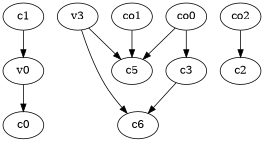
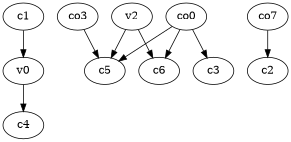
(78, 17) -> (132, 17)
(132, 17) -> (78, 17)
(241, 17) -> (268, 17)
(165, 95) -> (174, 40)
(23, 125) -> (23, 125)
